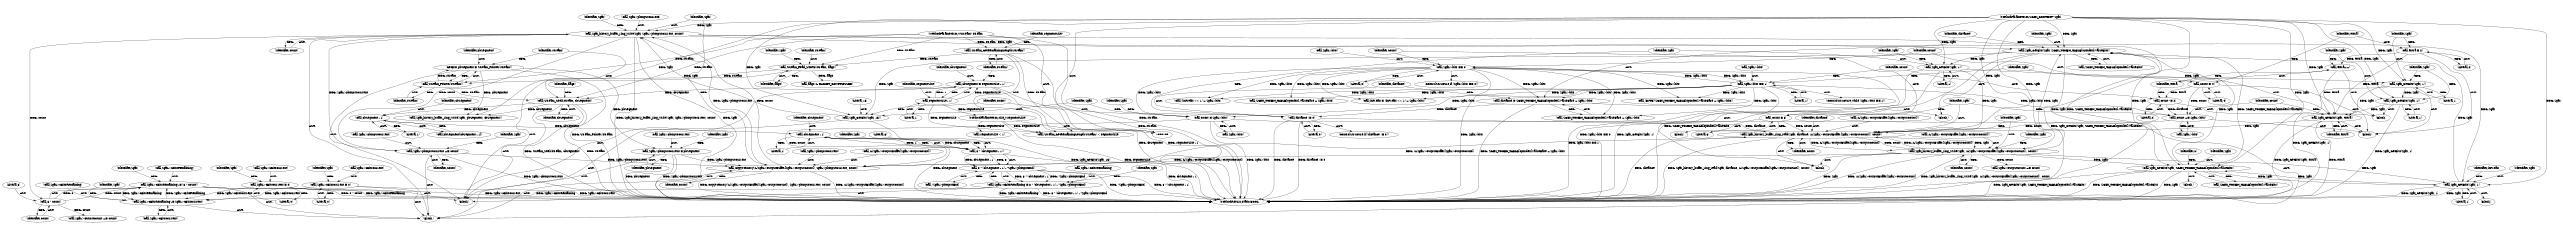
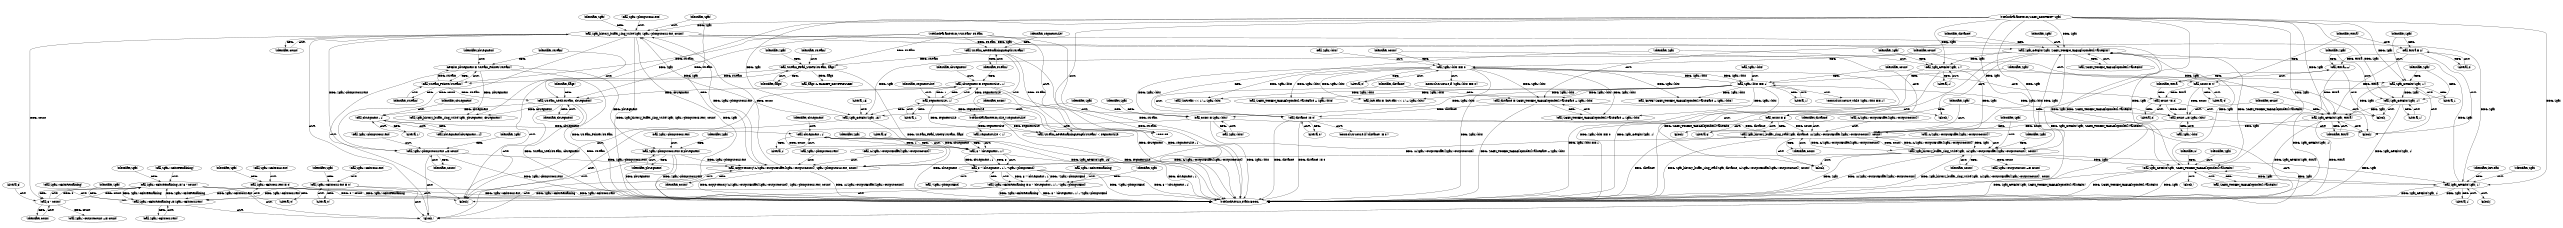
(2208, 93) -> (2208, 93)
(2178, 110) -> (2178, 110)
none -> (1021, 145)
(973, 177) -> none
none -> (87, 189)
